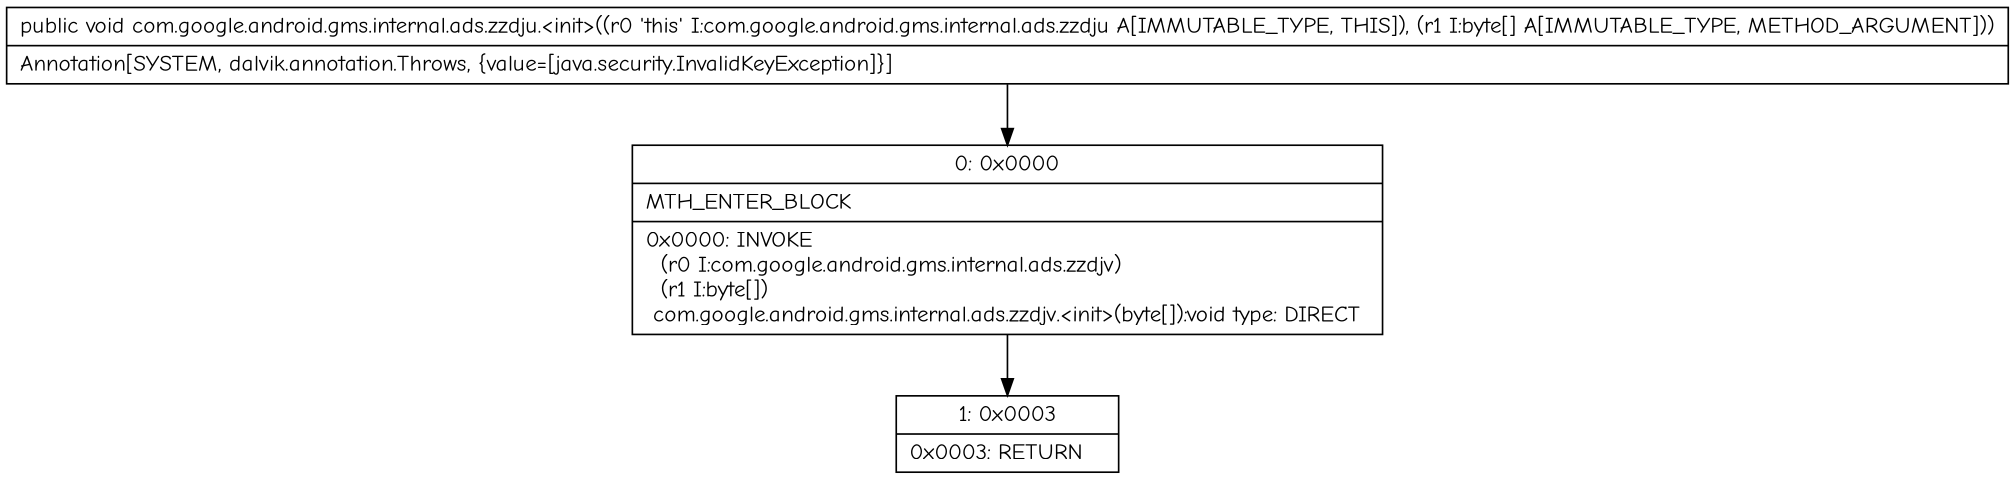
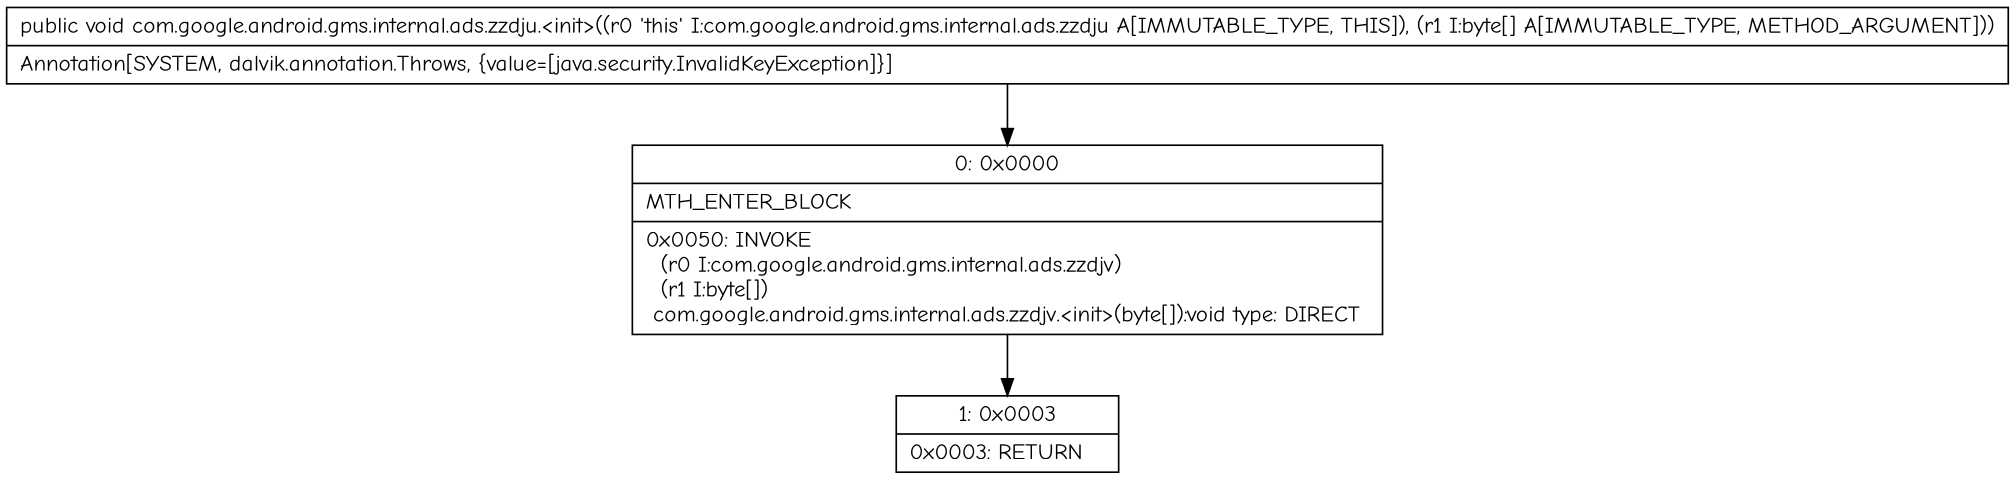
(737, 240) -> (736, 240)
